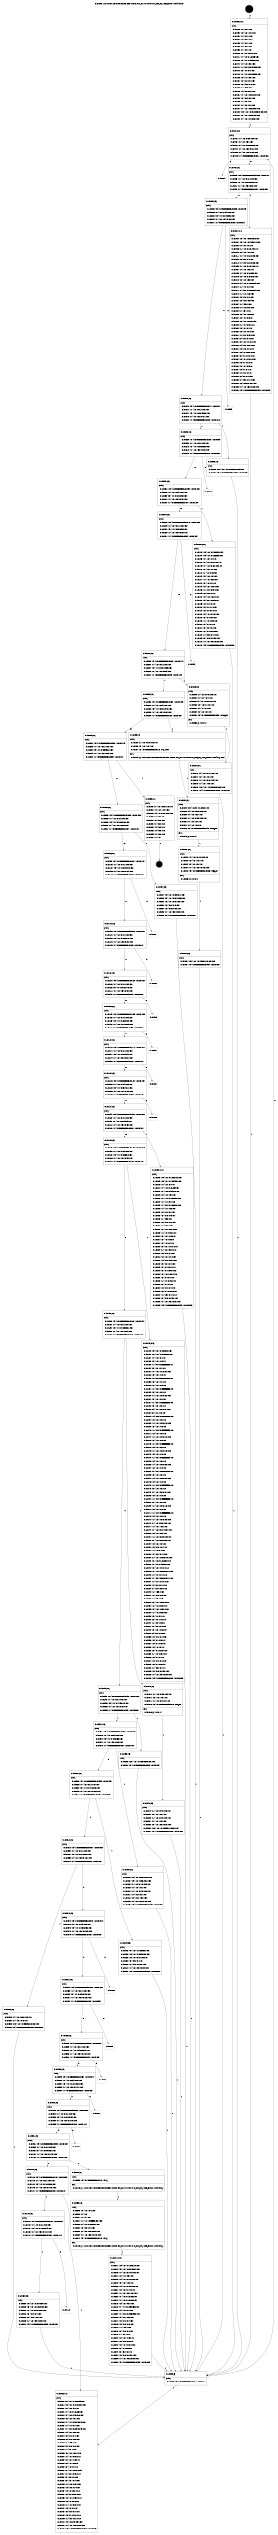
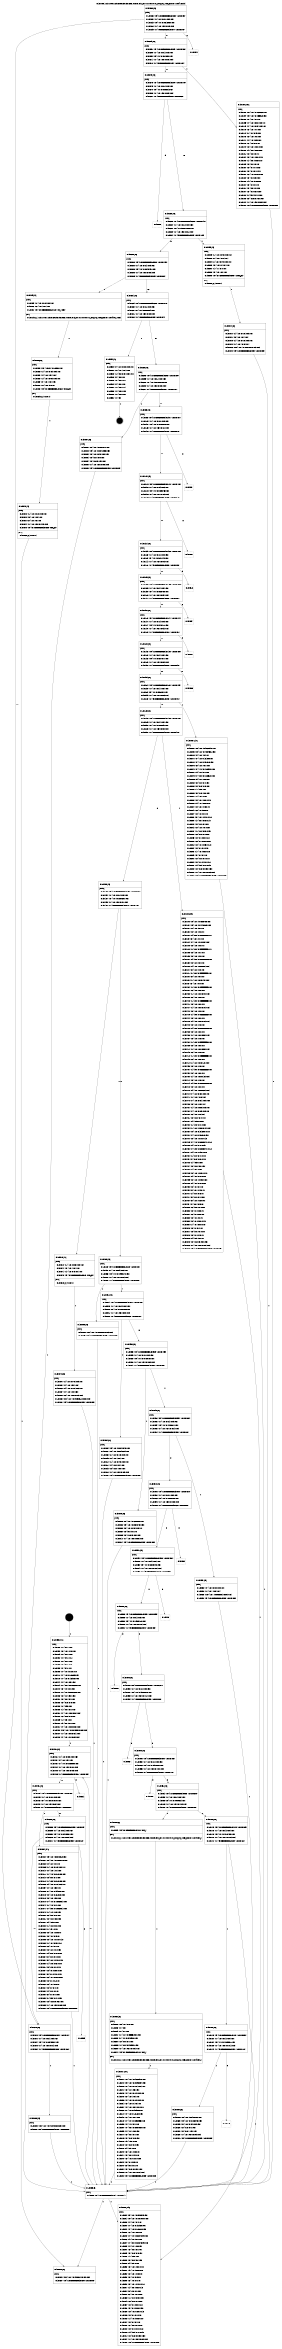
(201, 426) -> (16, 972)
(200, 1670) -> (91, 2232)
